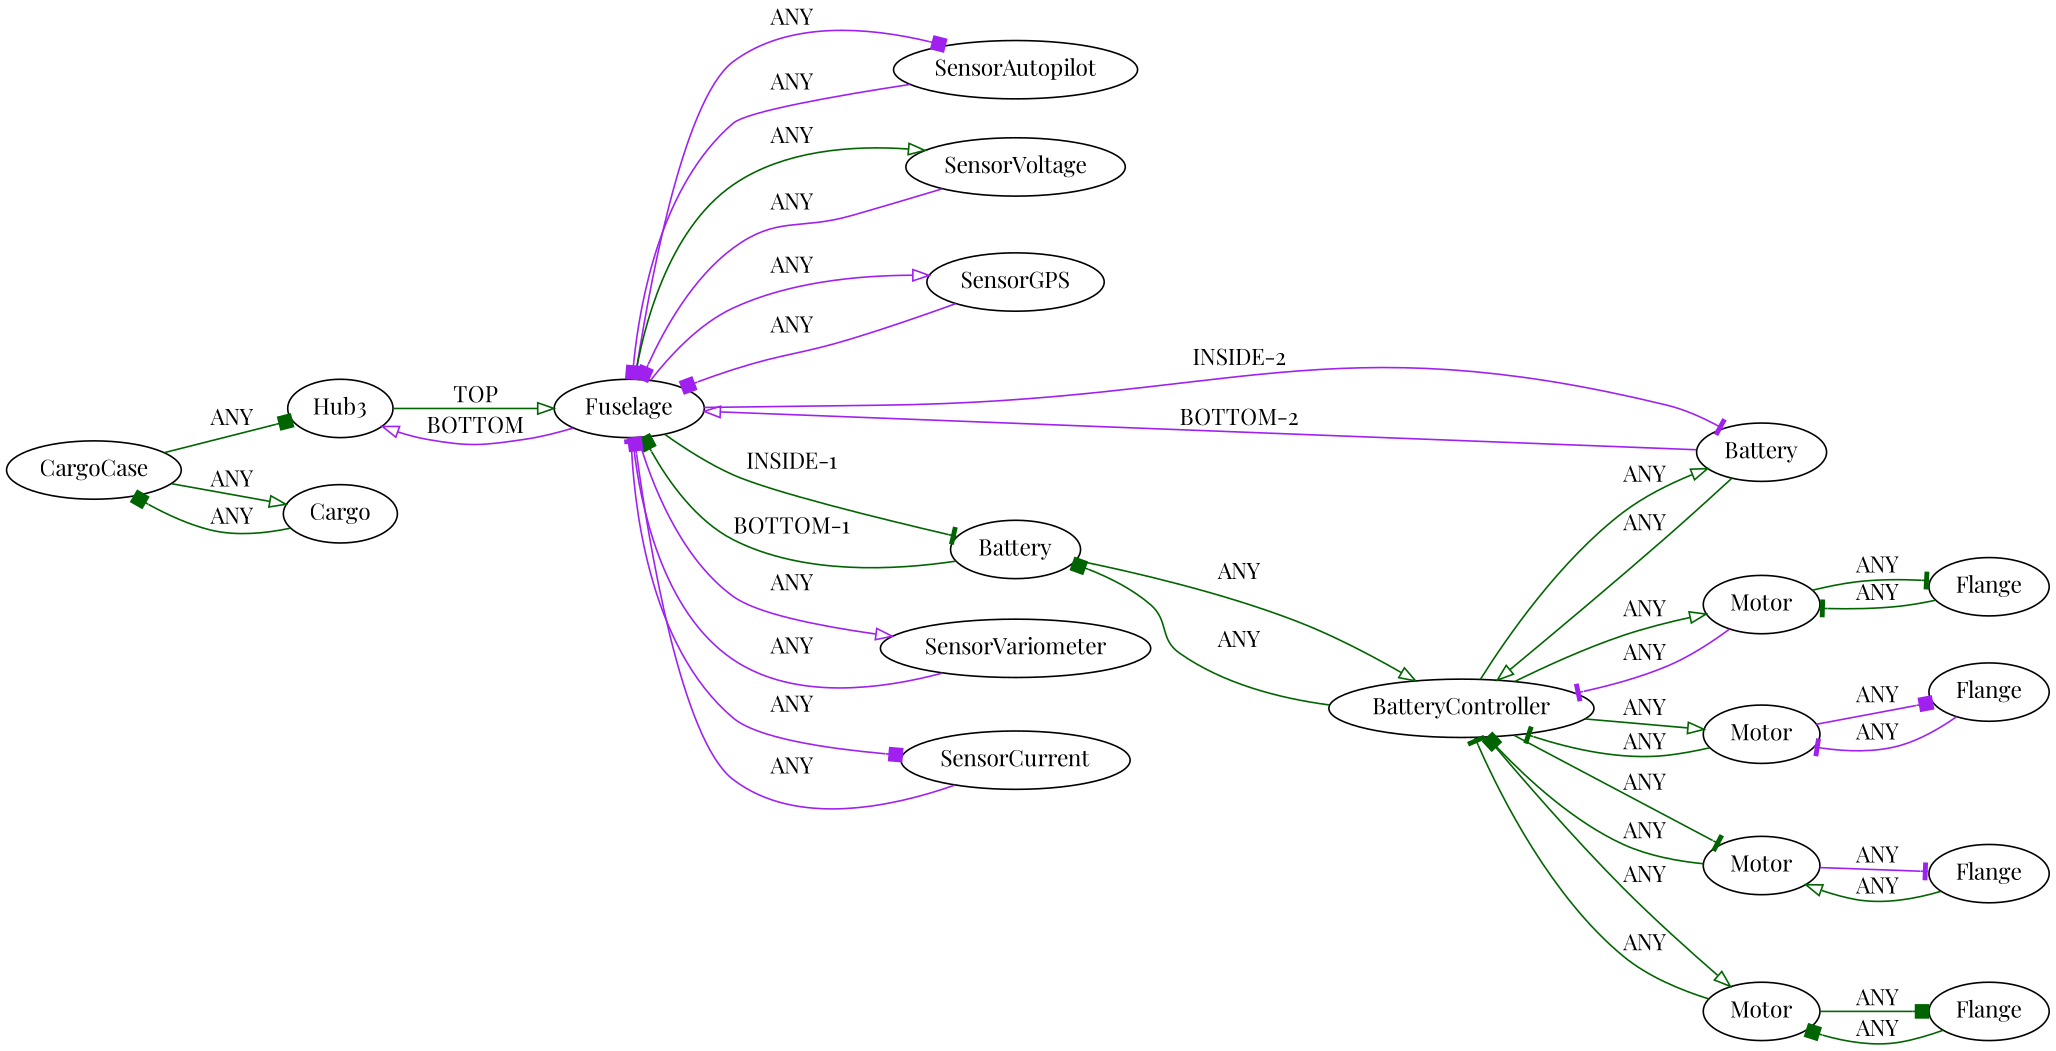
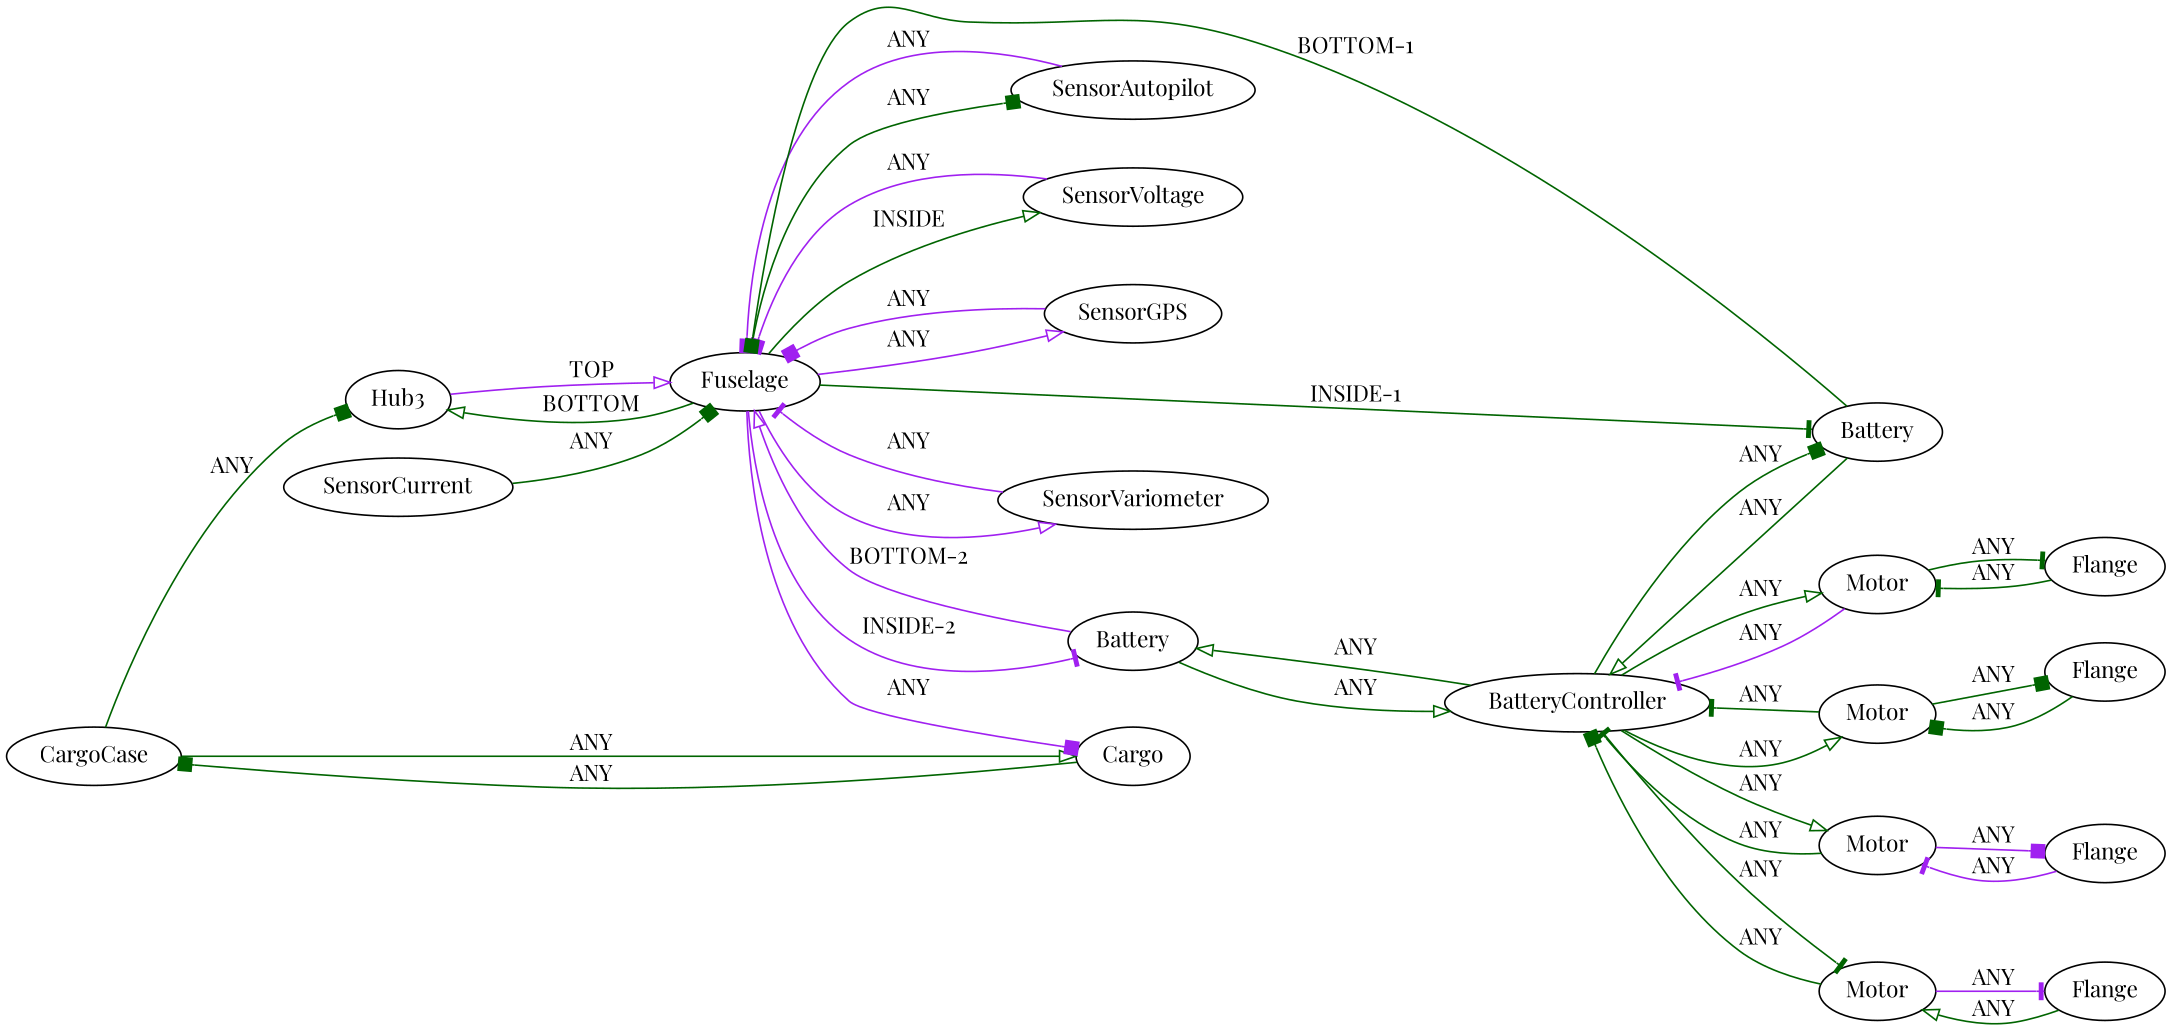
(697, 117) -> (823, 171)
(792, 137) -> (909, 221)
(465, 408) -> (552, 386)
(486, 444) -> (580, 422)
(693, 670) -> (817, 665)
(702, 733) -> (612, 465)
